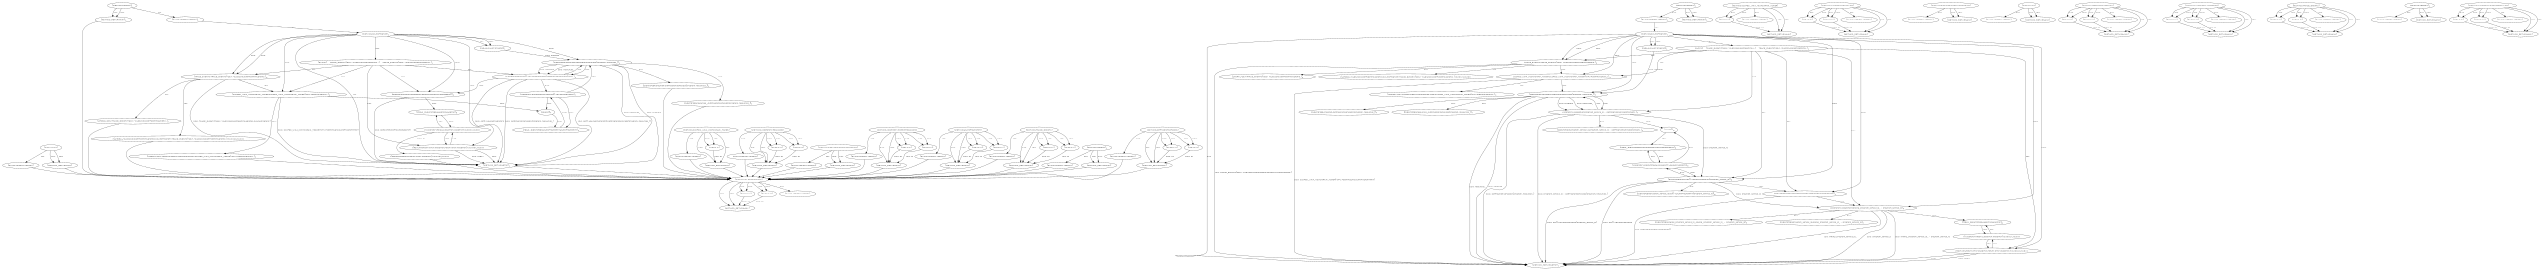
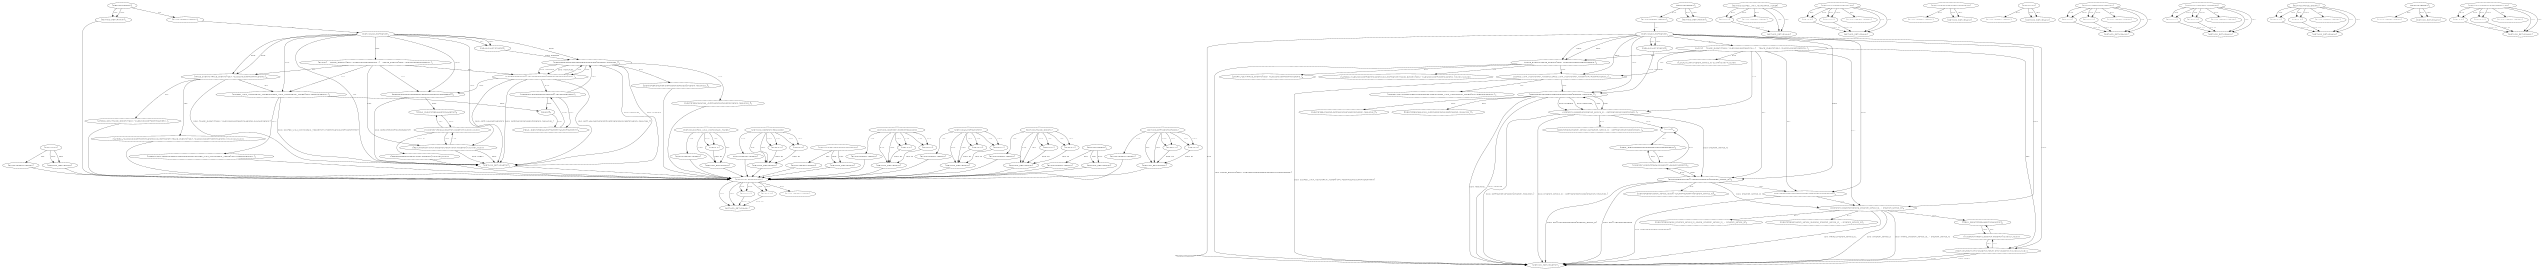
none -> (1707, 63)
